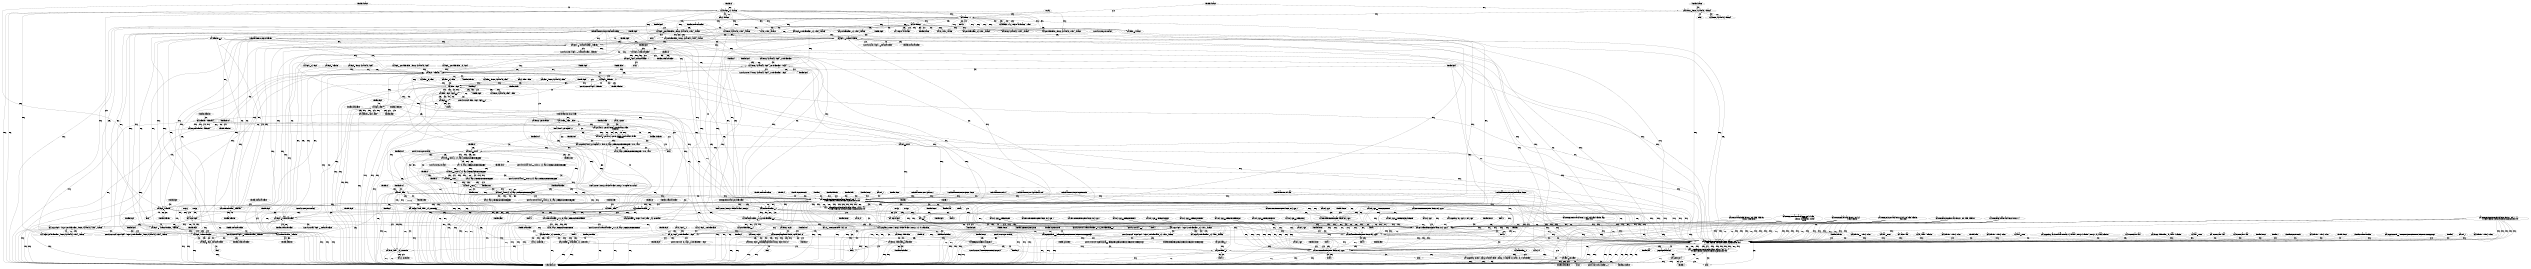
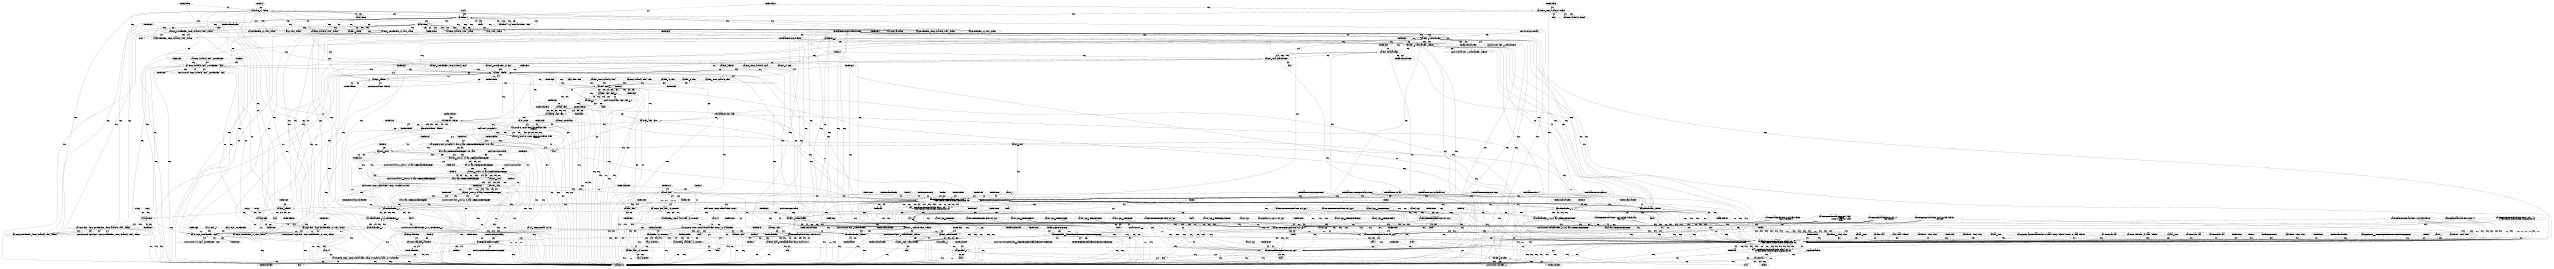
(480, 88) -> (621, 83)
(1521, 251) -> none
